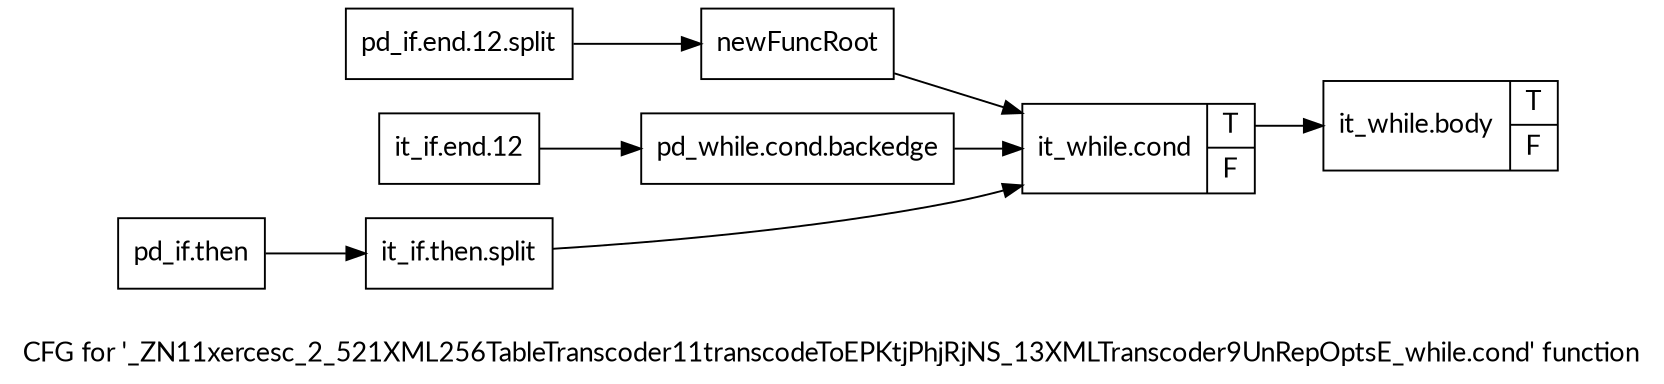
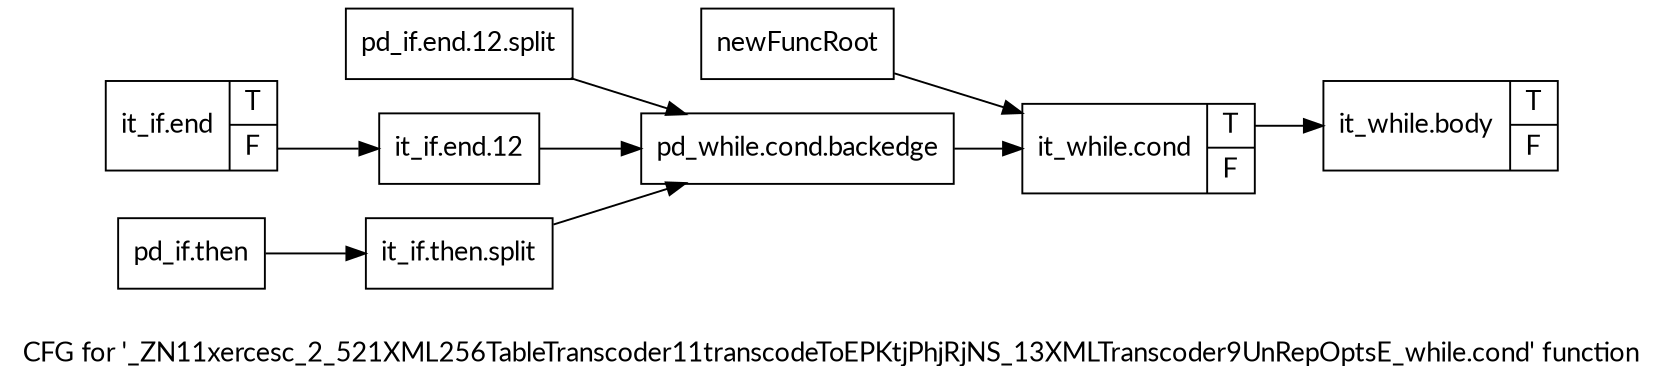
(627, 44) -> (619, 93)
none -> (192, 126)
(779, 229) -> (610, 207)
